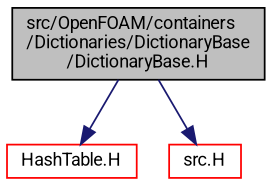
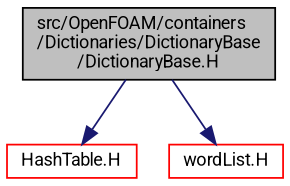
(205, 161) -> (226, 161)
